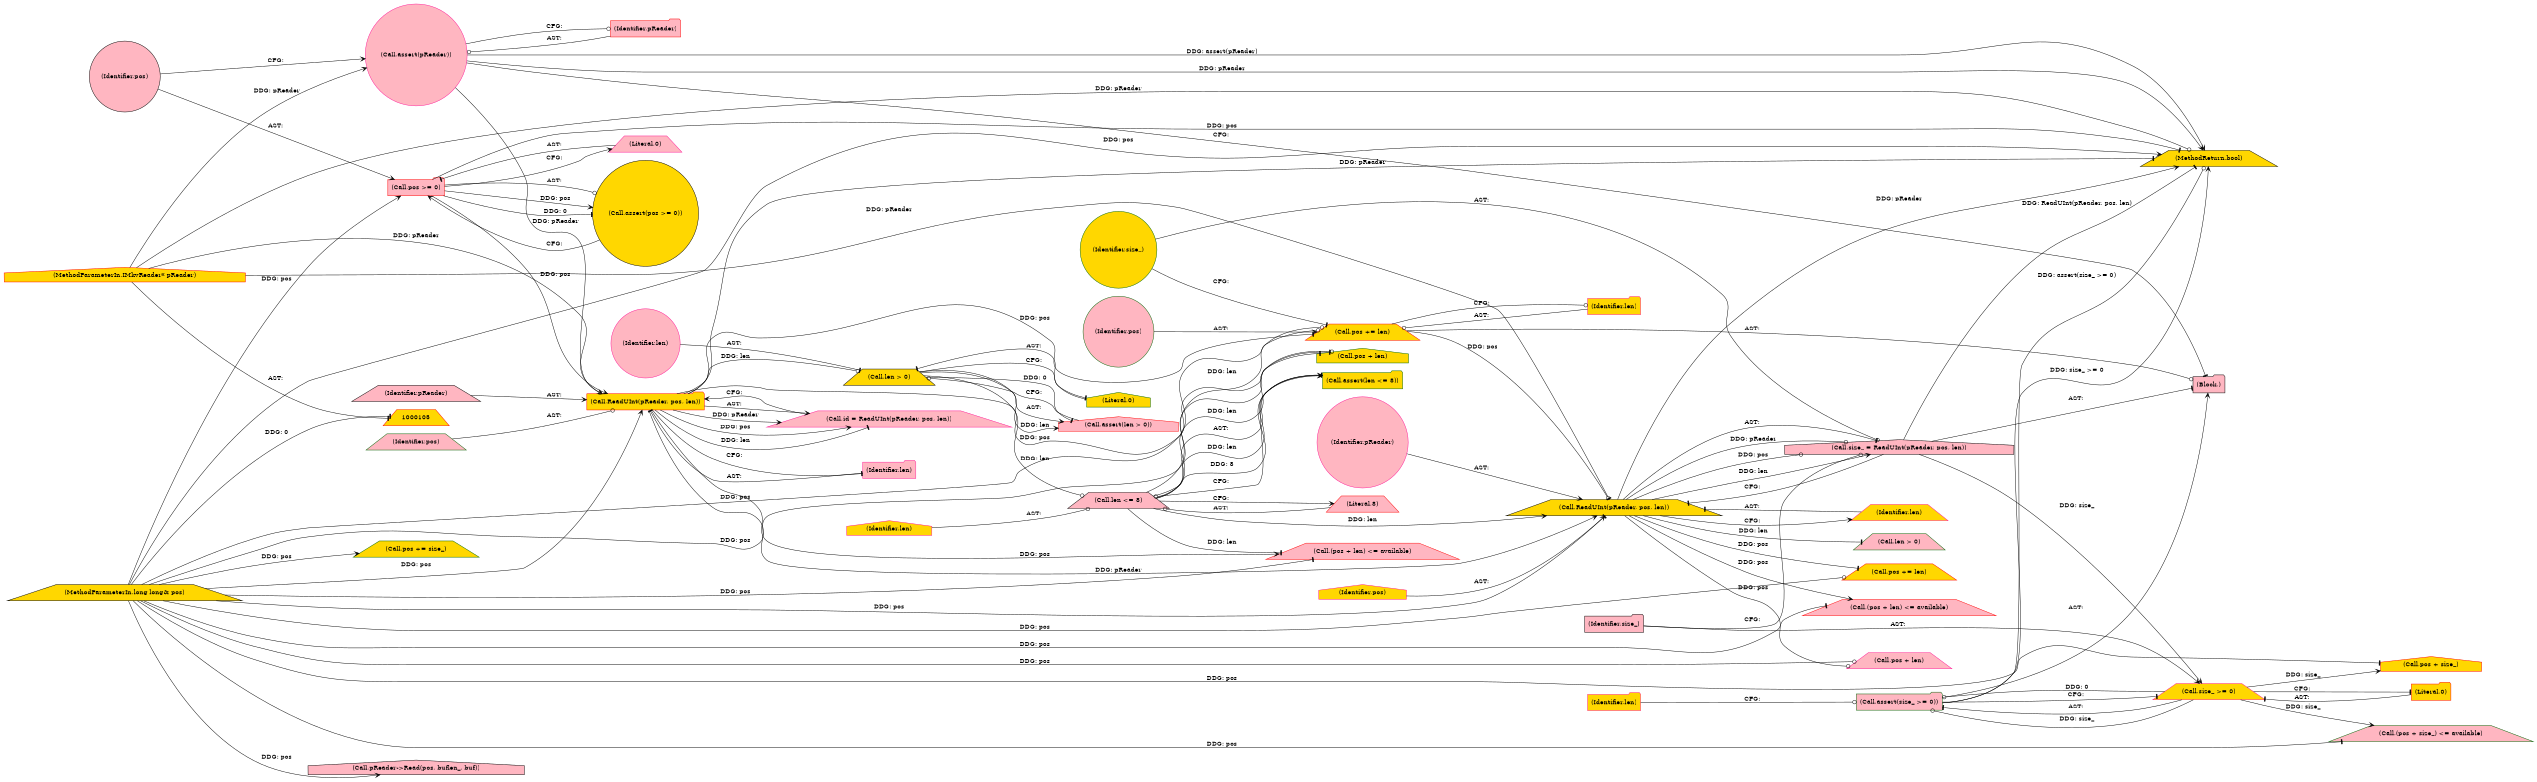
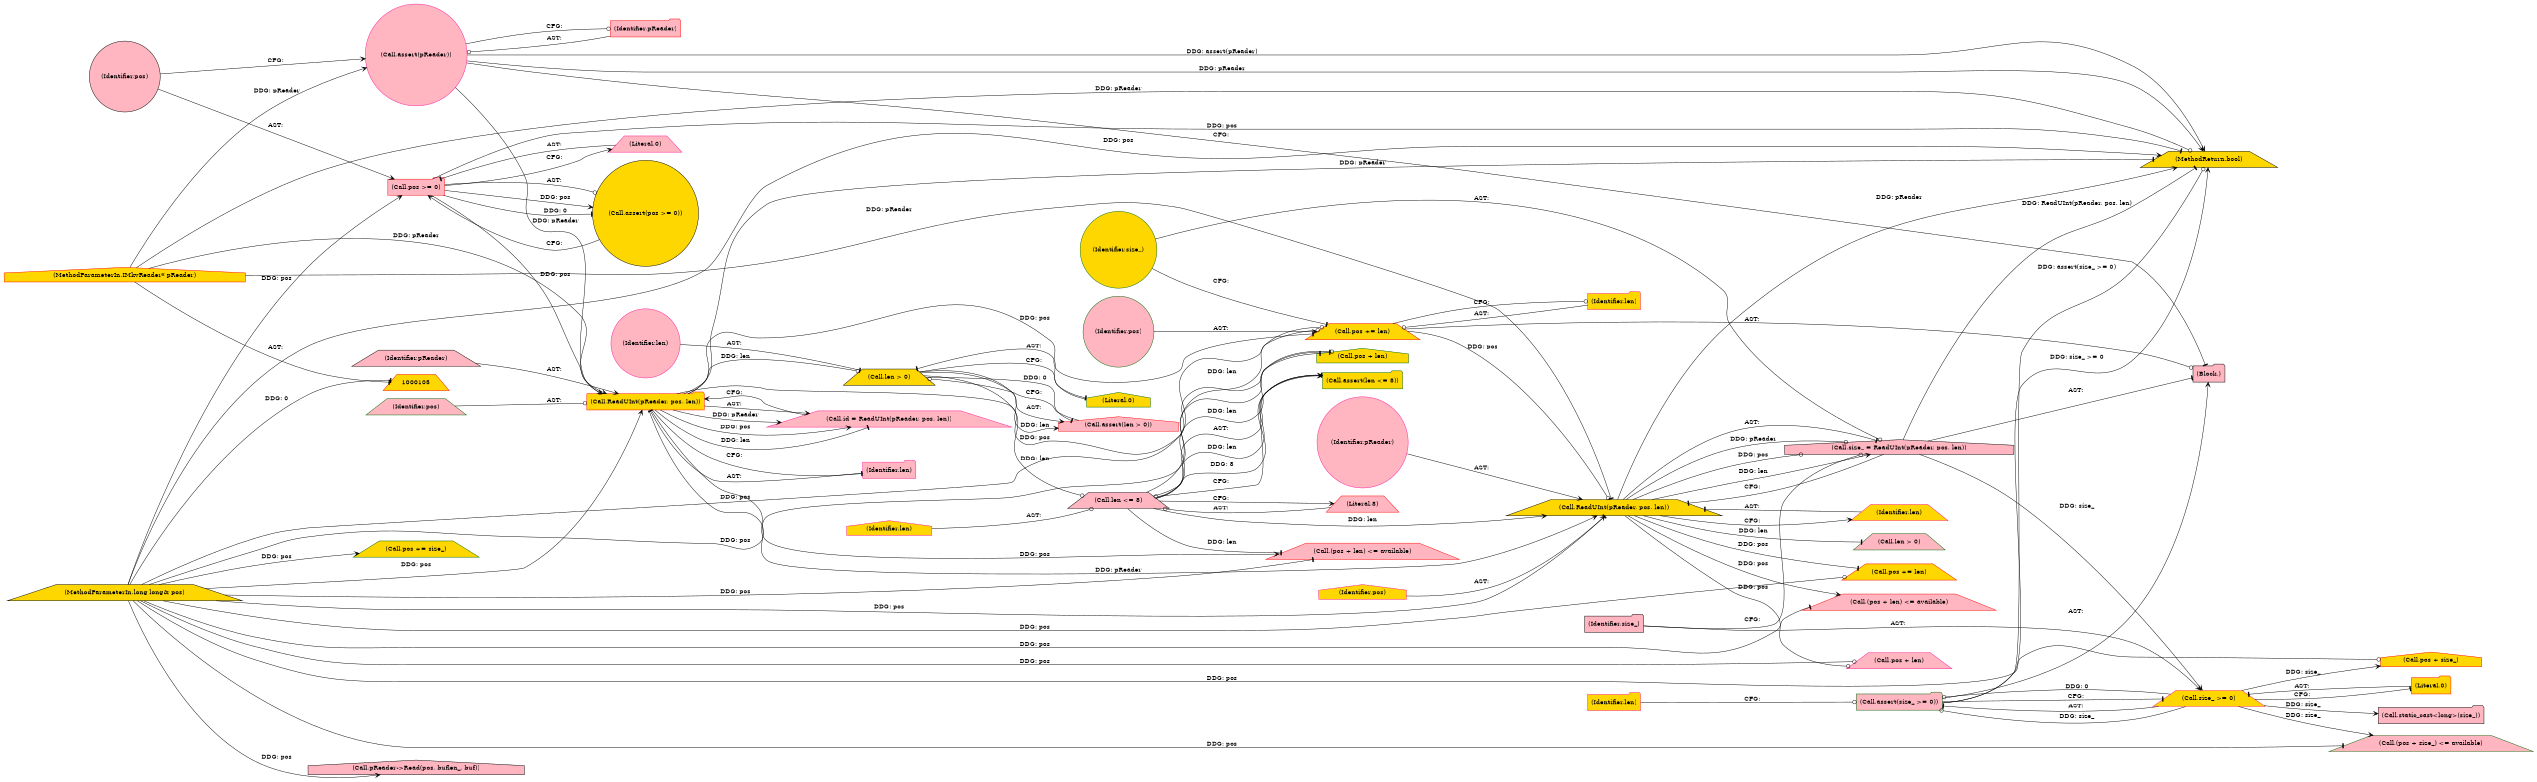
(1257, 682) -> (1256, 682)
none -> (2431, 716)
